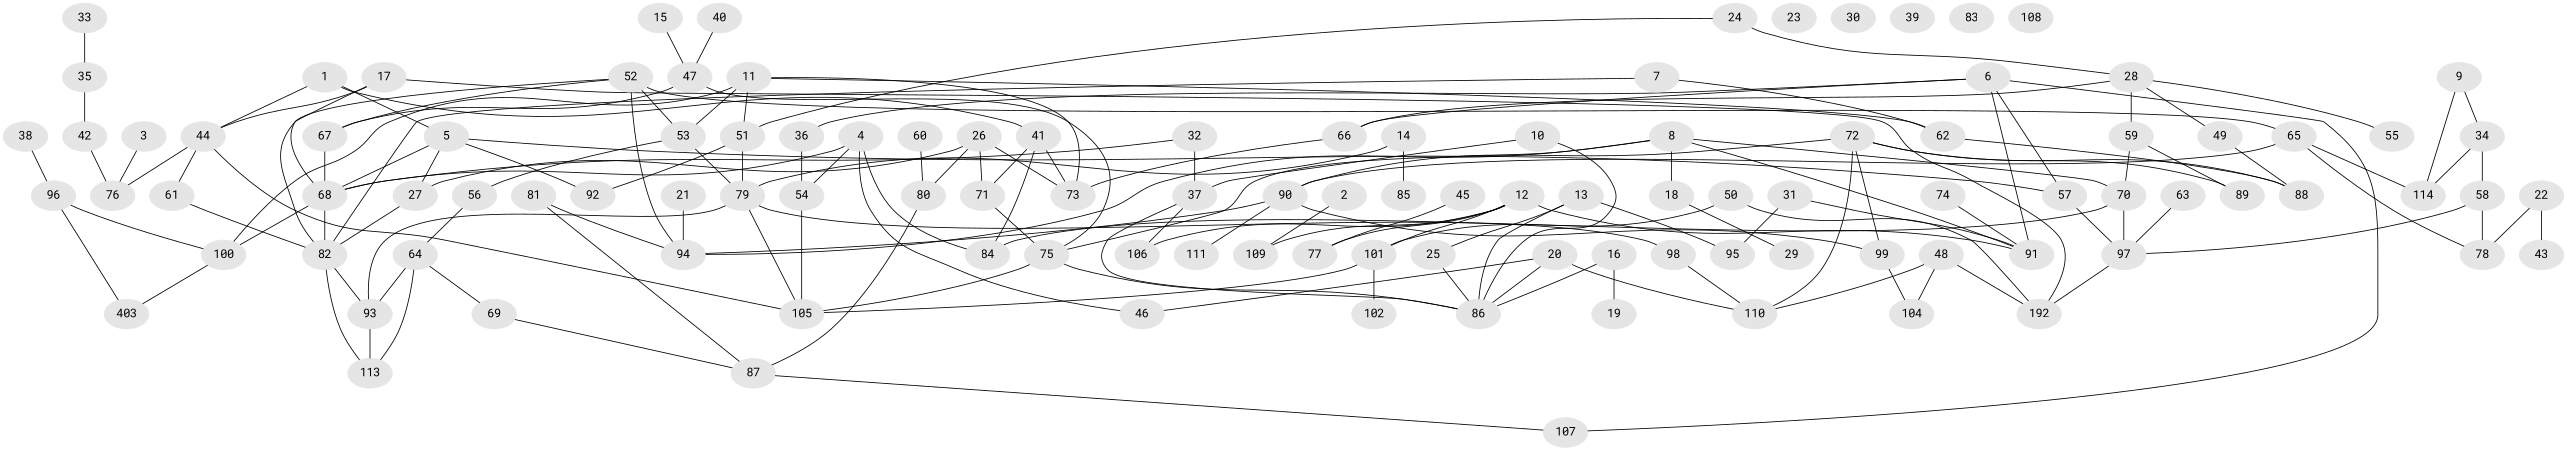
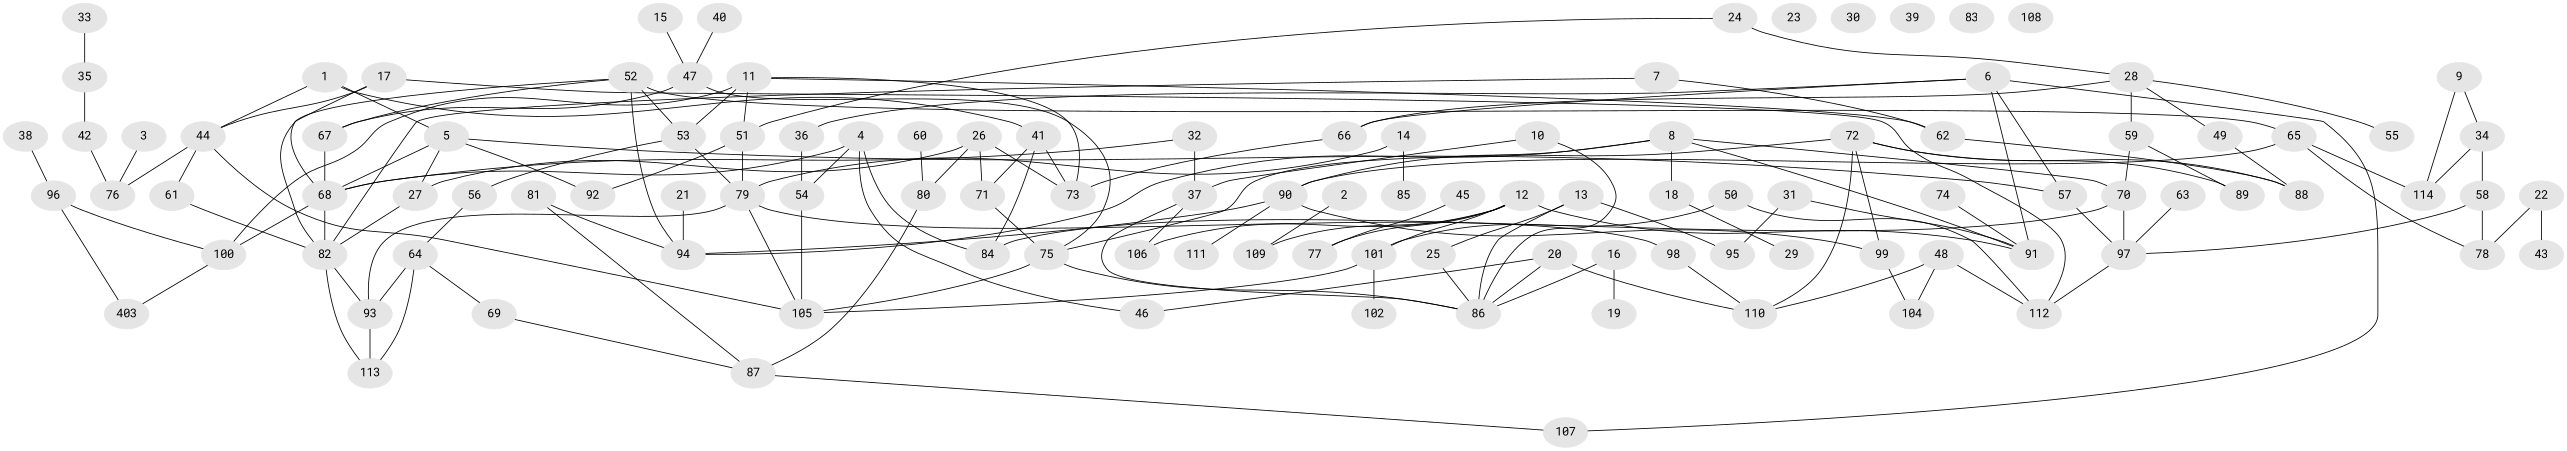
(2039, 314) -> (2039, 314)
